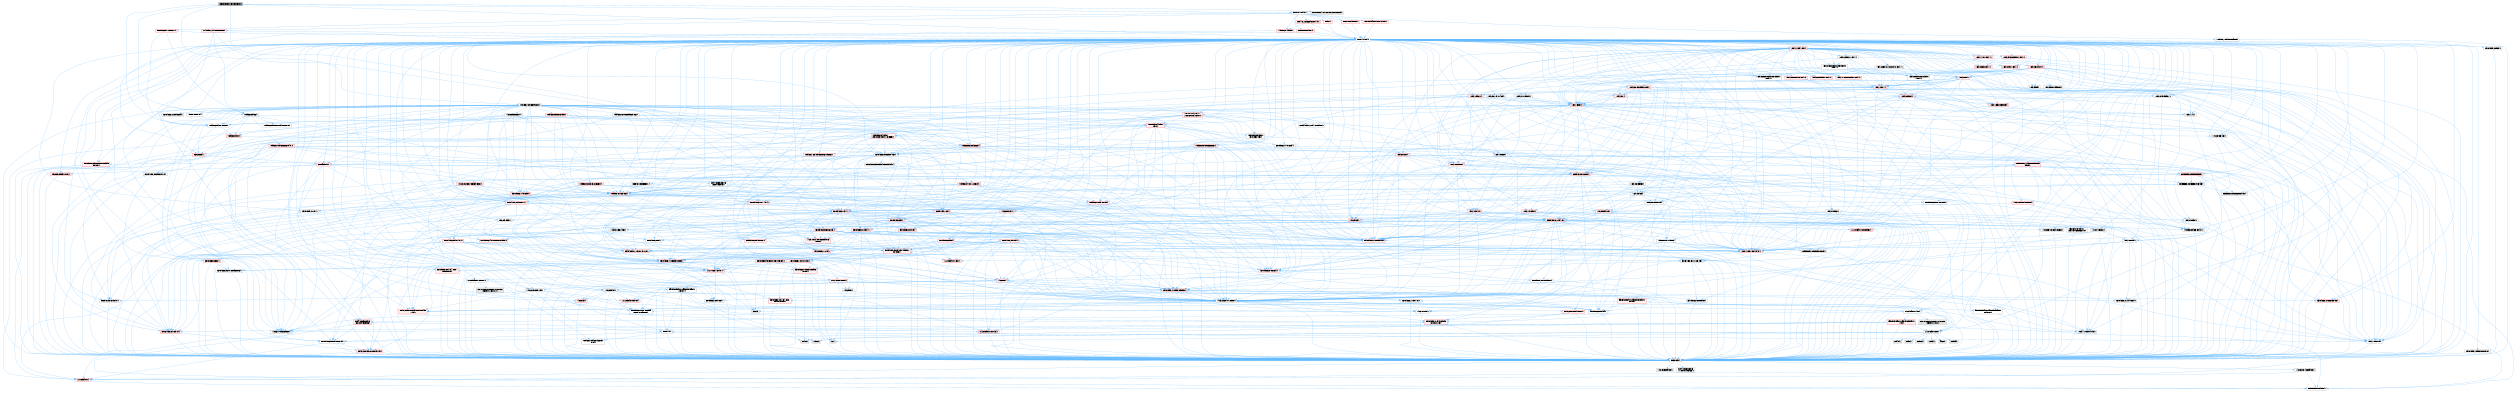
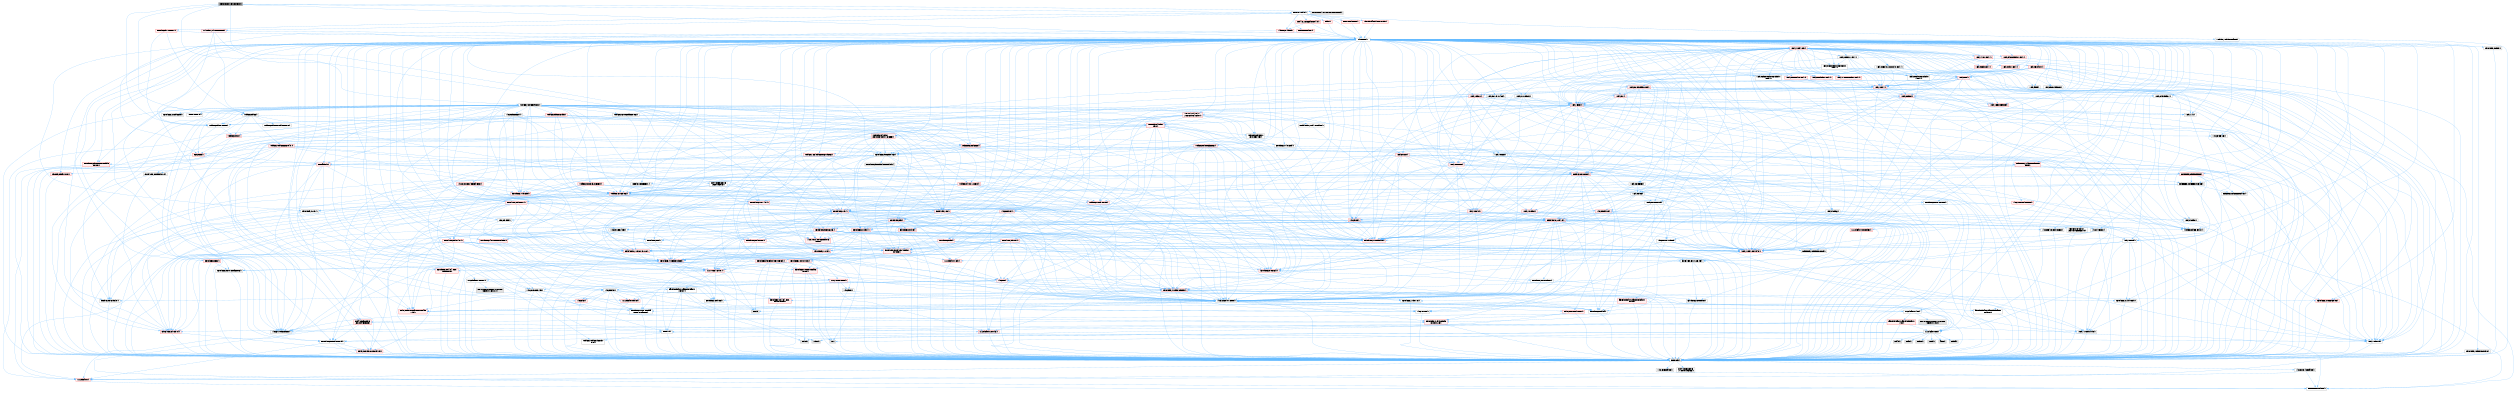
(1363, 40) -> (1363, 40)
(1700, 225) -> (1192, 224)
